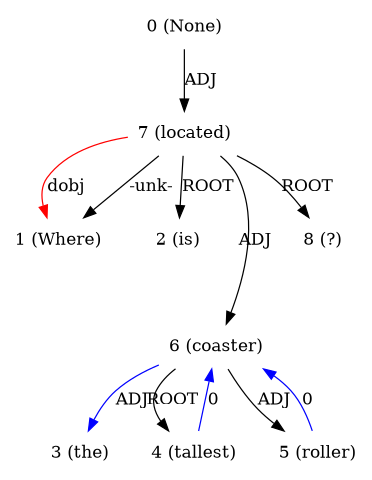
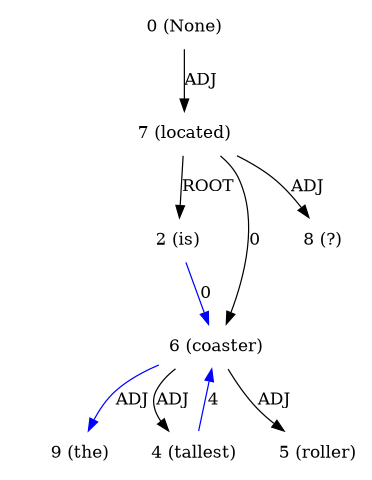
(307, 187) -> (307, 187)
(58, 240) -> none
(255, 240) -> (255, 240)
(173, 400) -> (173, 400)
(214, 400) -> (214, 400)
(298, 400) -> (195, 287)
(80, 453) -> (80, 453)
